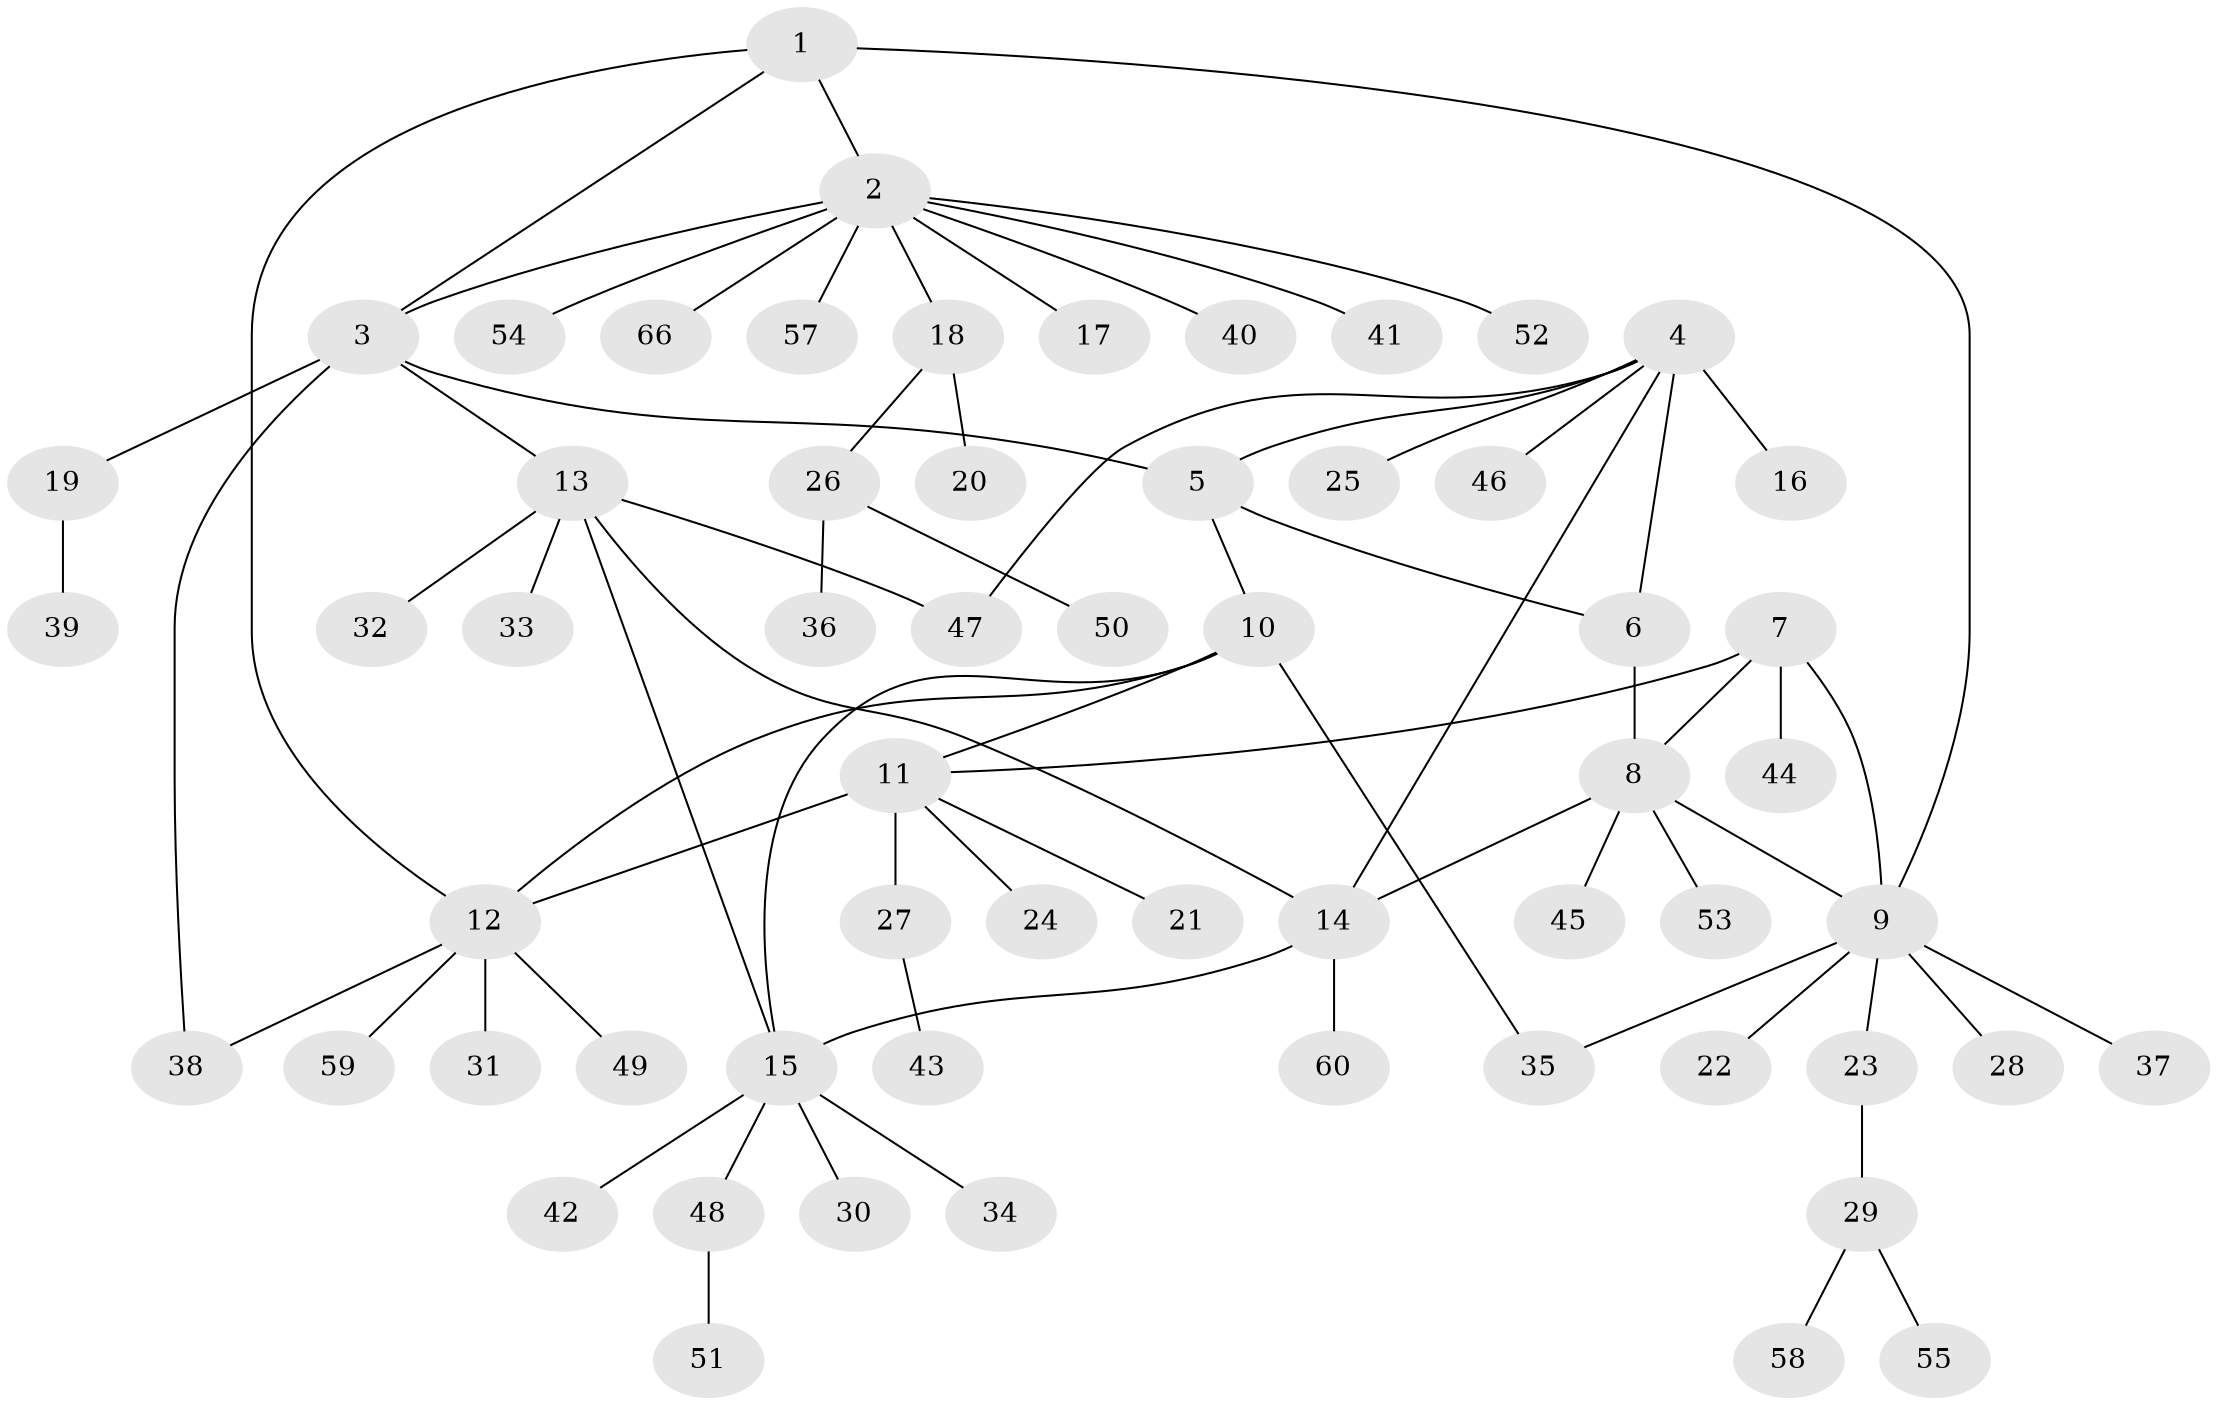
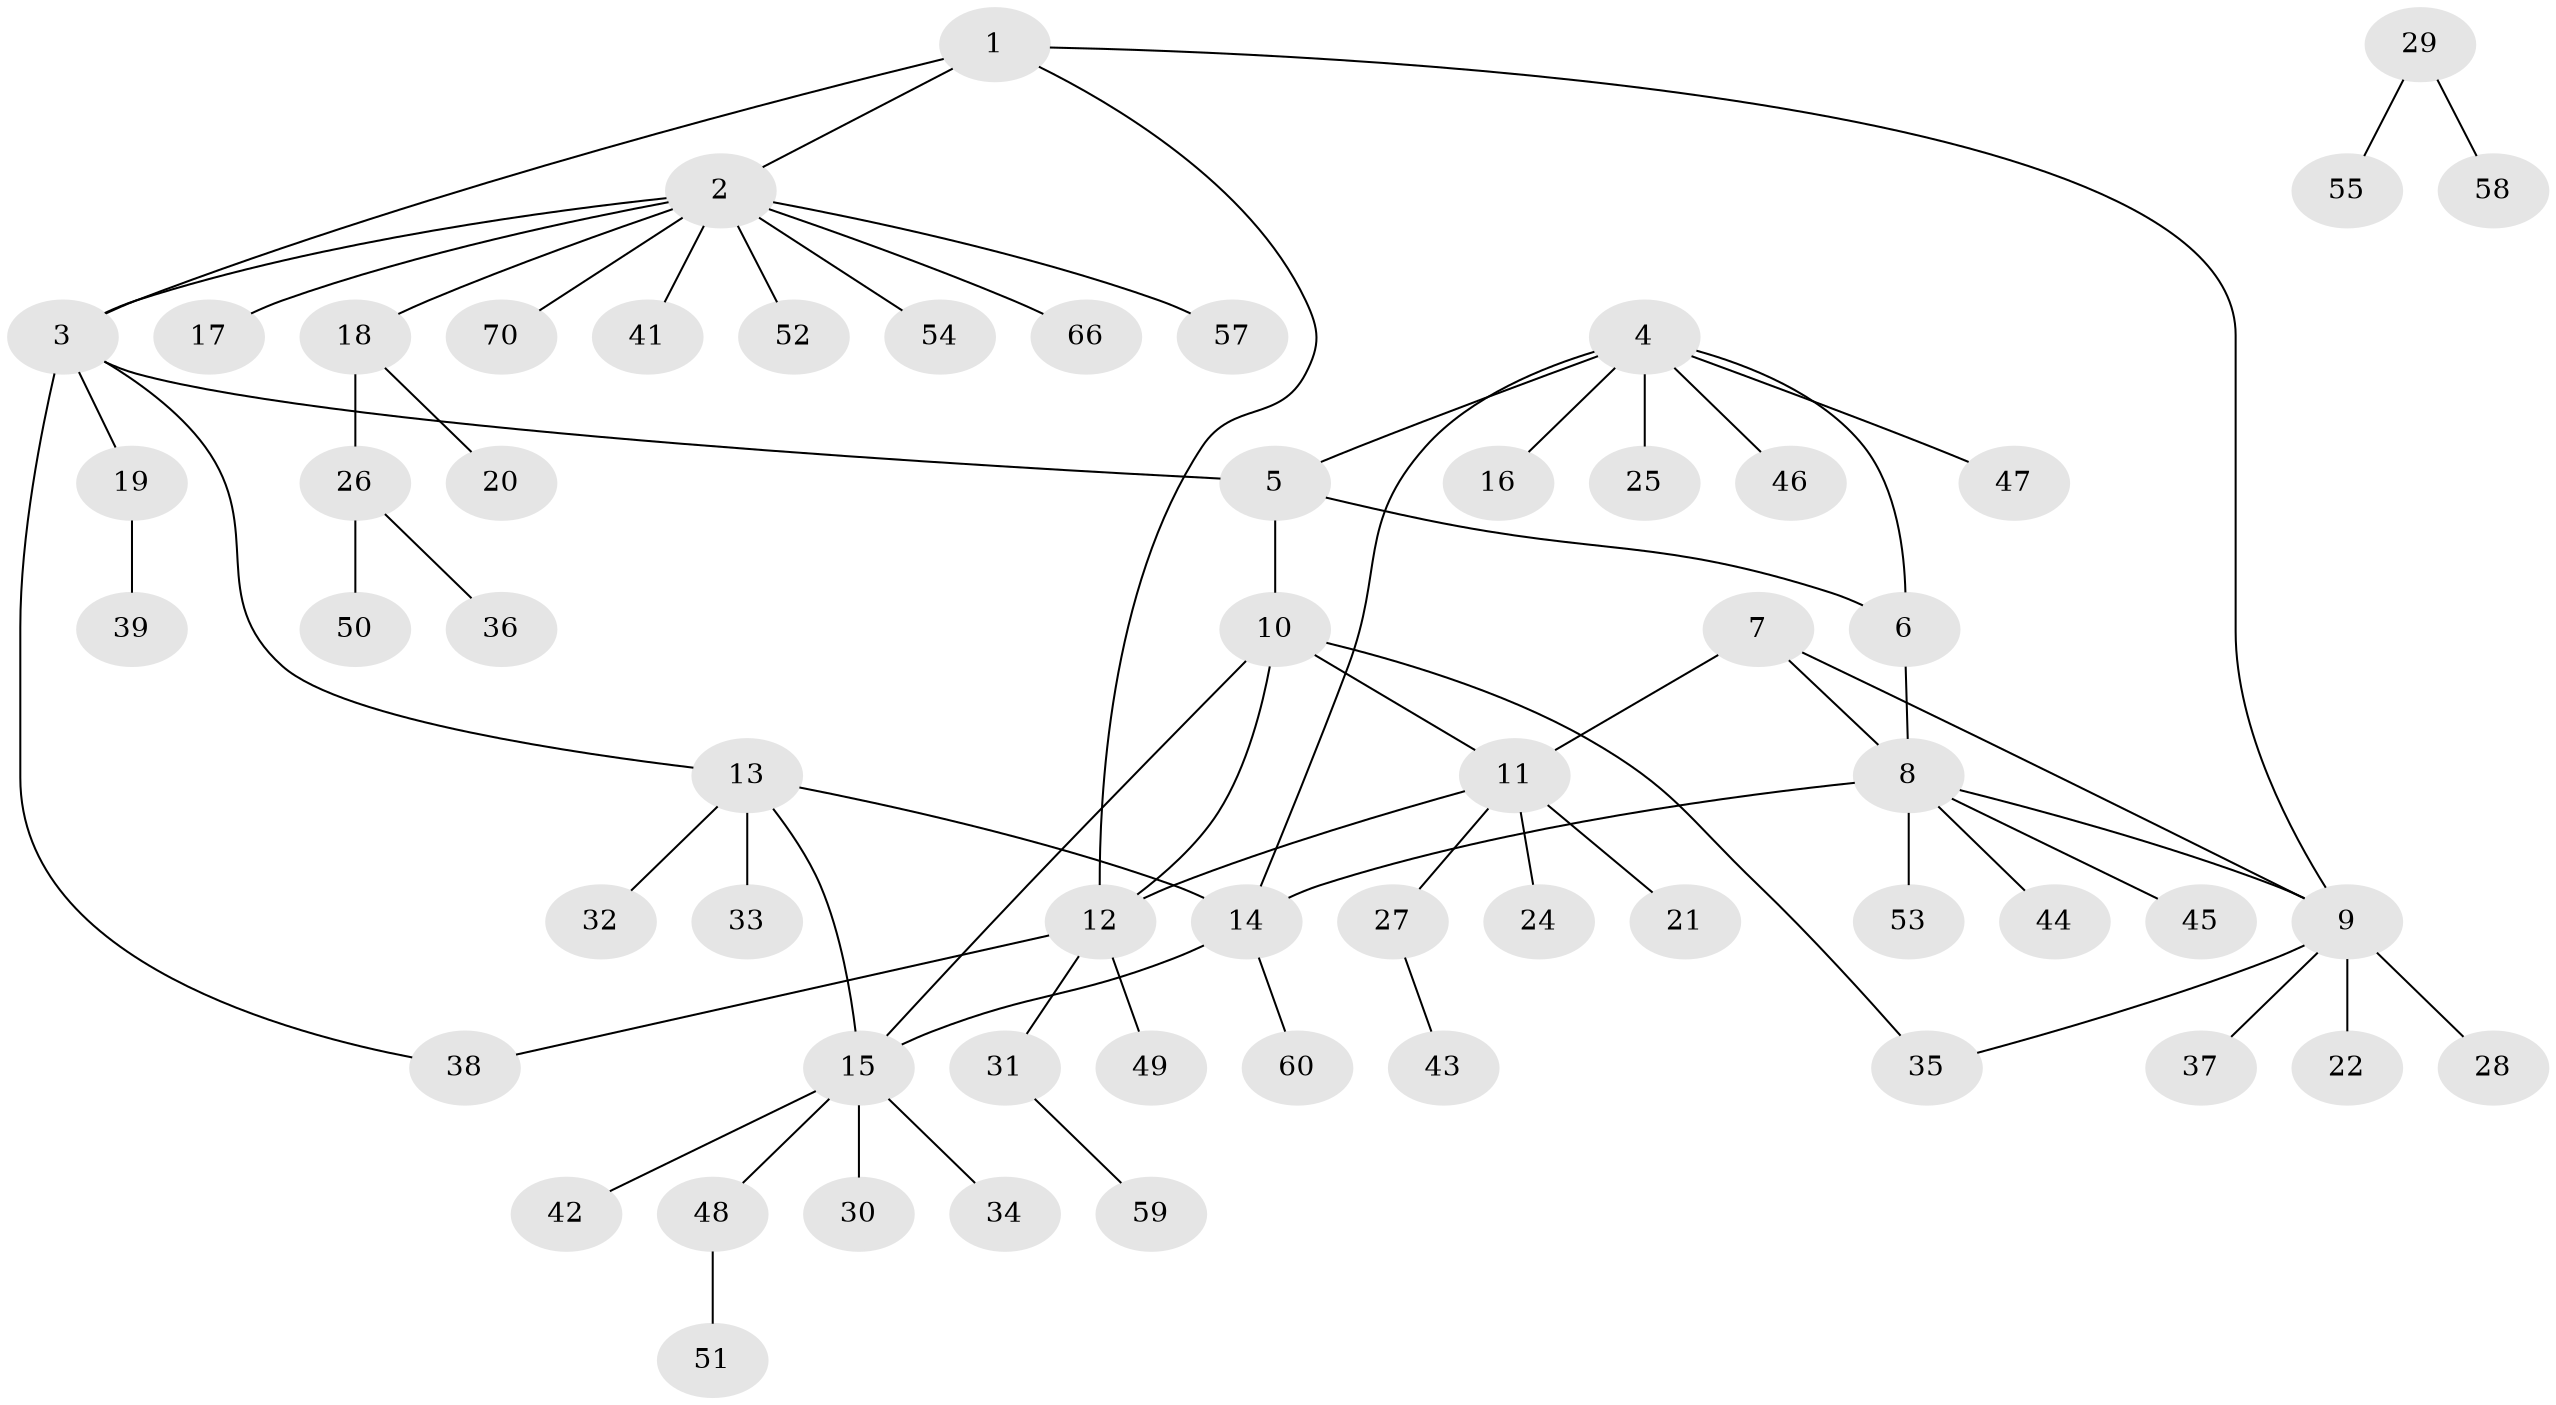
(1241, 337) -> (502, 337)
(774, 549) -> none
(1781, 703) -> (1982, 849)
(412, 995) -> (1078, 1141)
(1862, 1068) -> none
